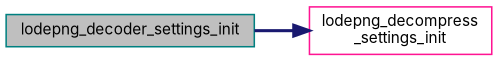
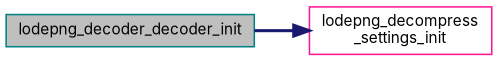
(130, 31) -> (130, 31)
